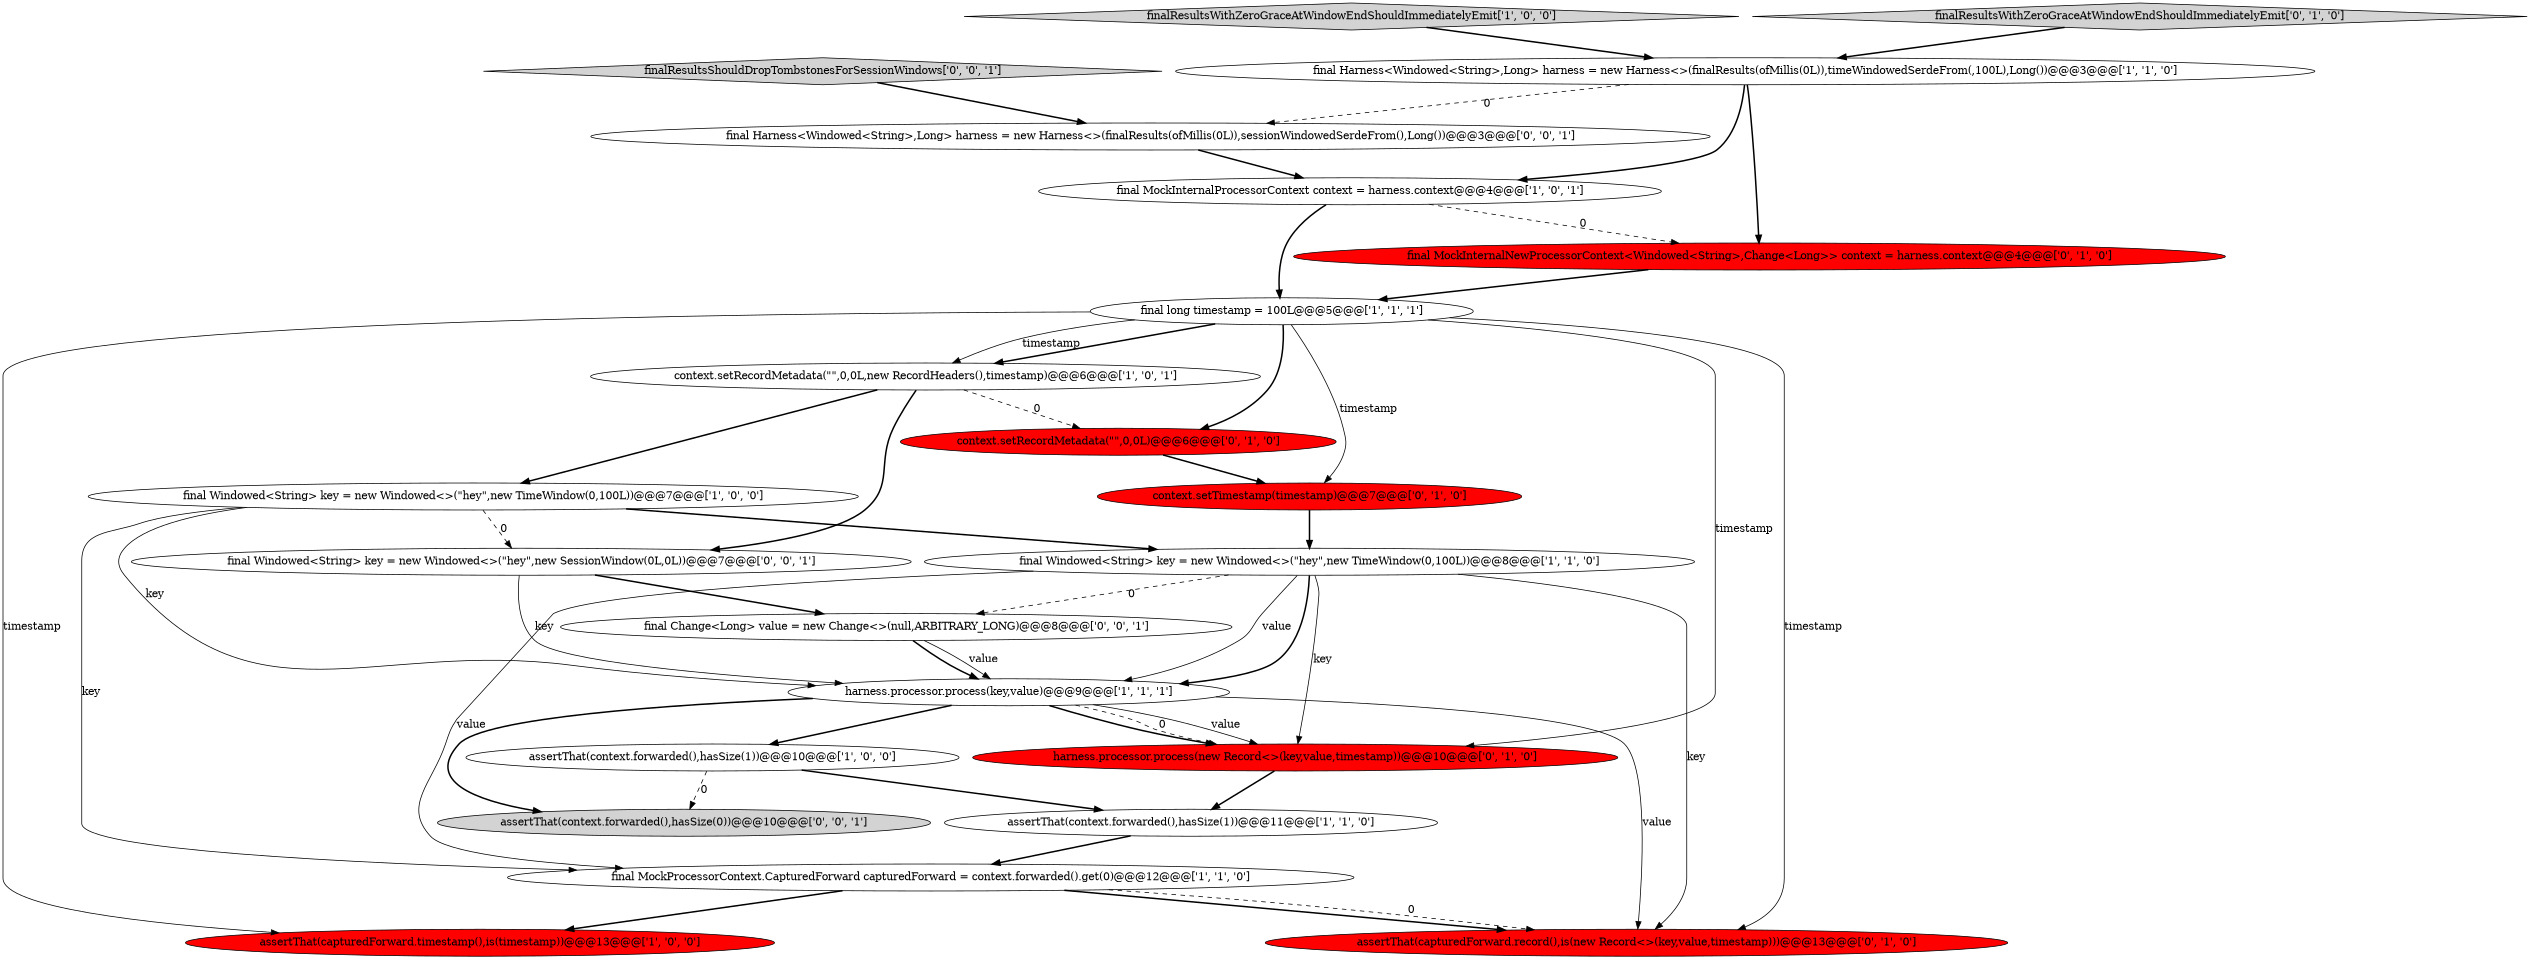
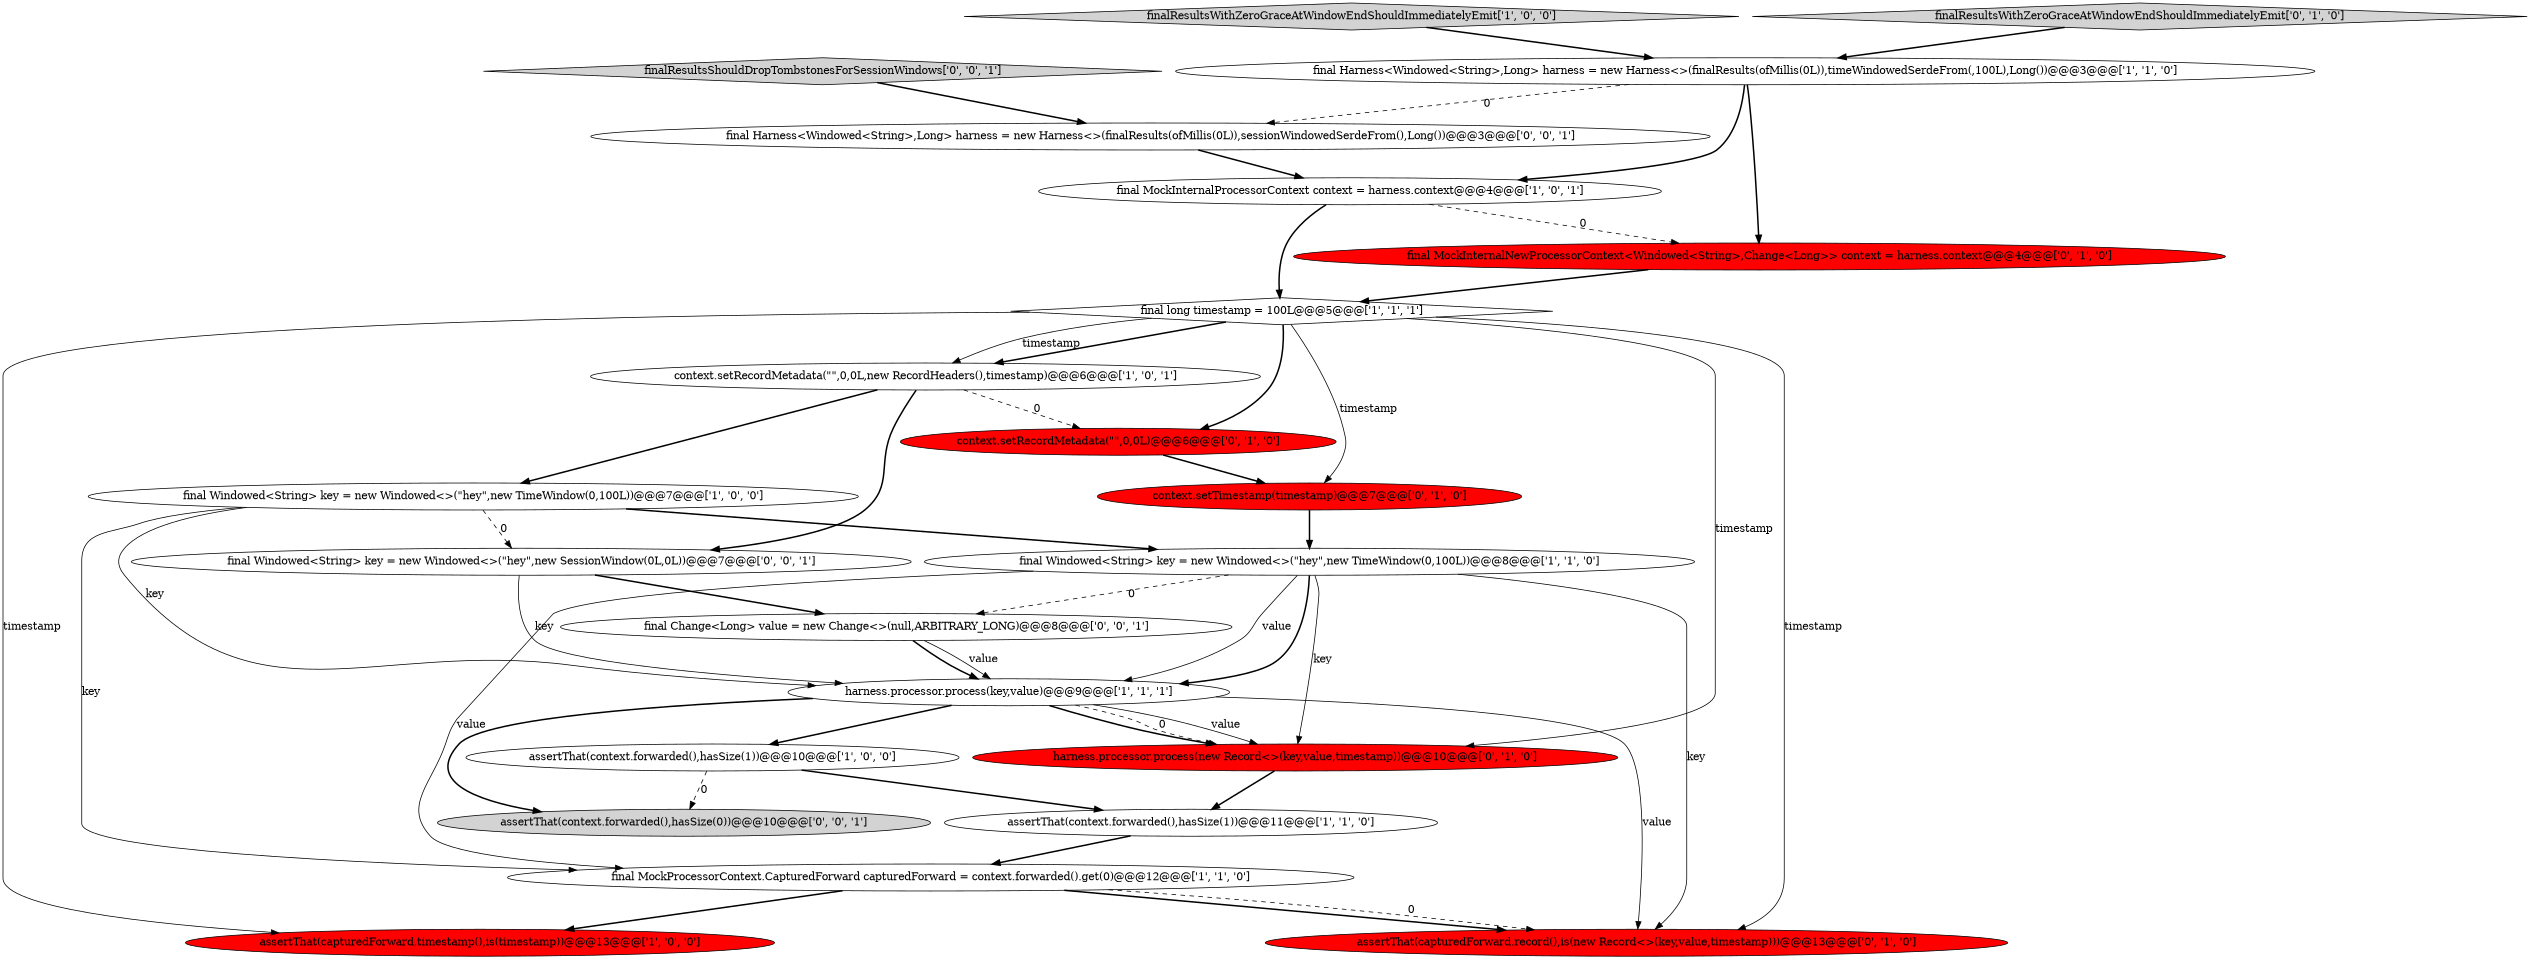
(1282, 311) -> (1282, 311)
